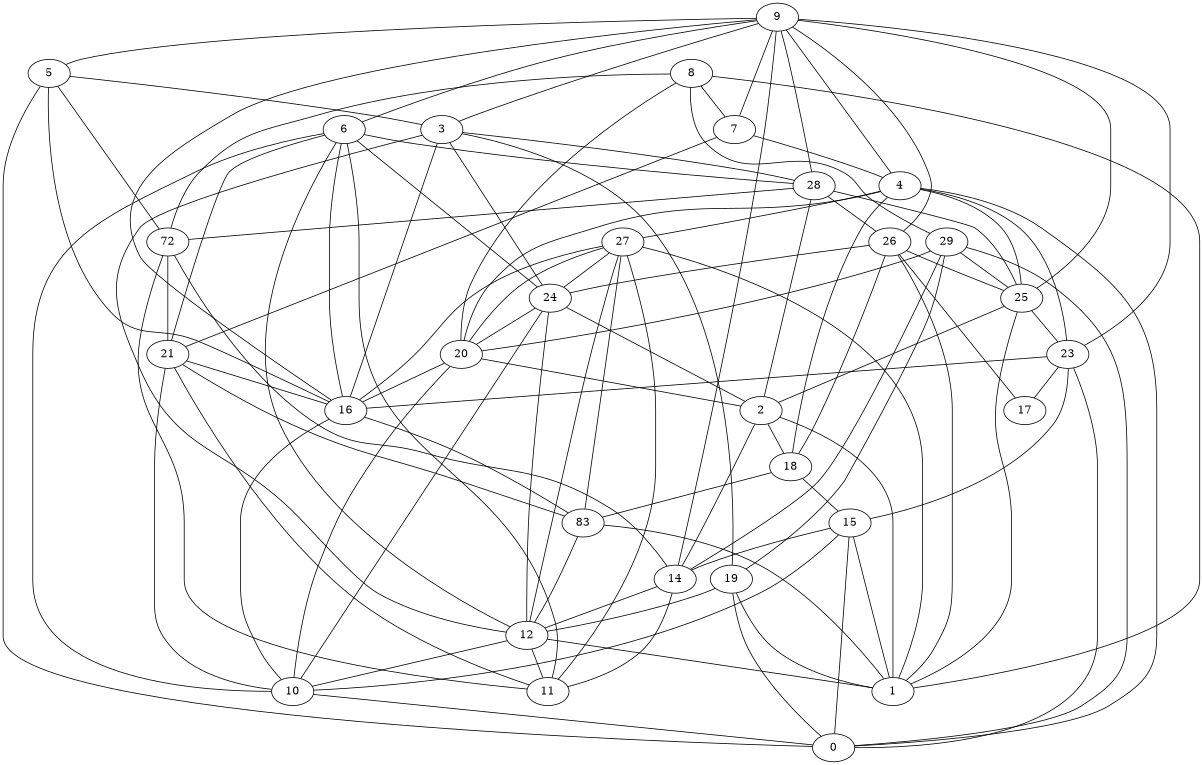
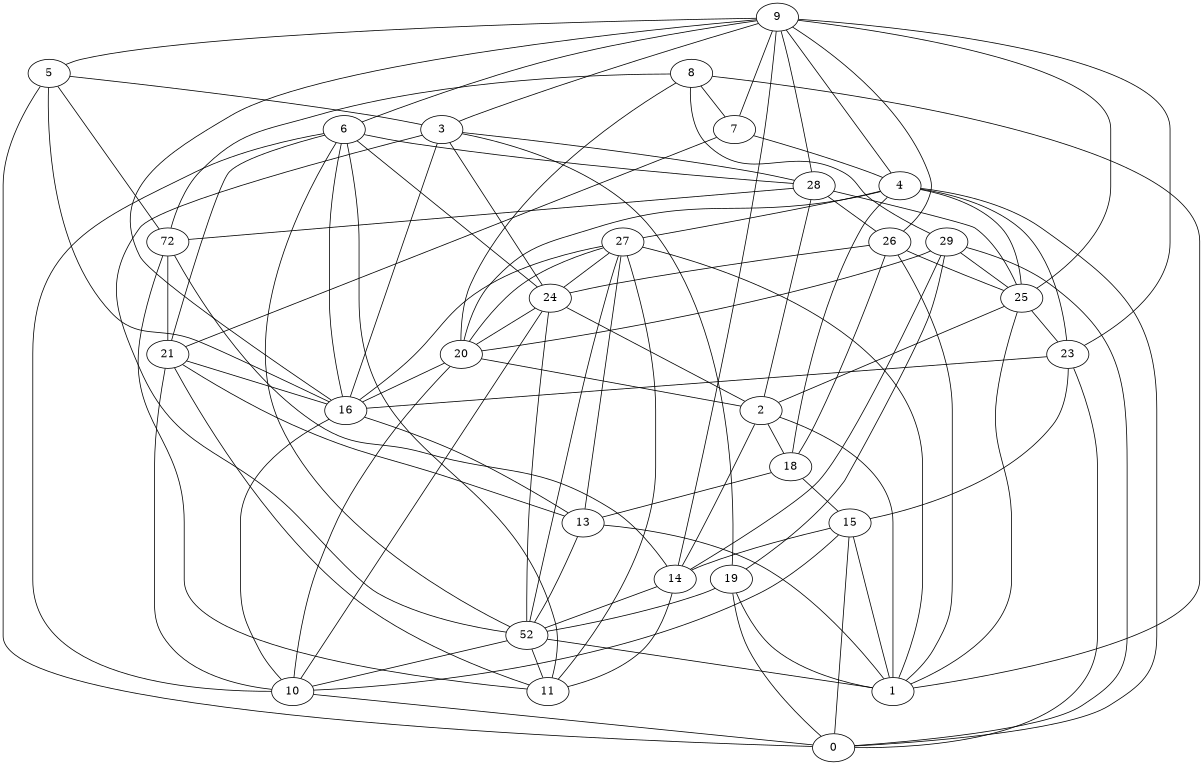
(1025, 411) -> none
(583, 523) -> (583, 523)
(527, 635) -> (527, 635)
